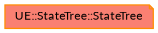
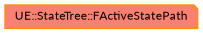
(79, 17) -> (101, 17)
